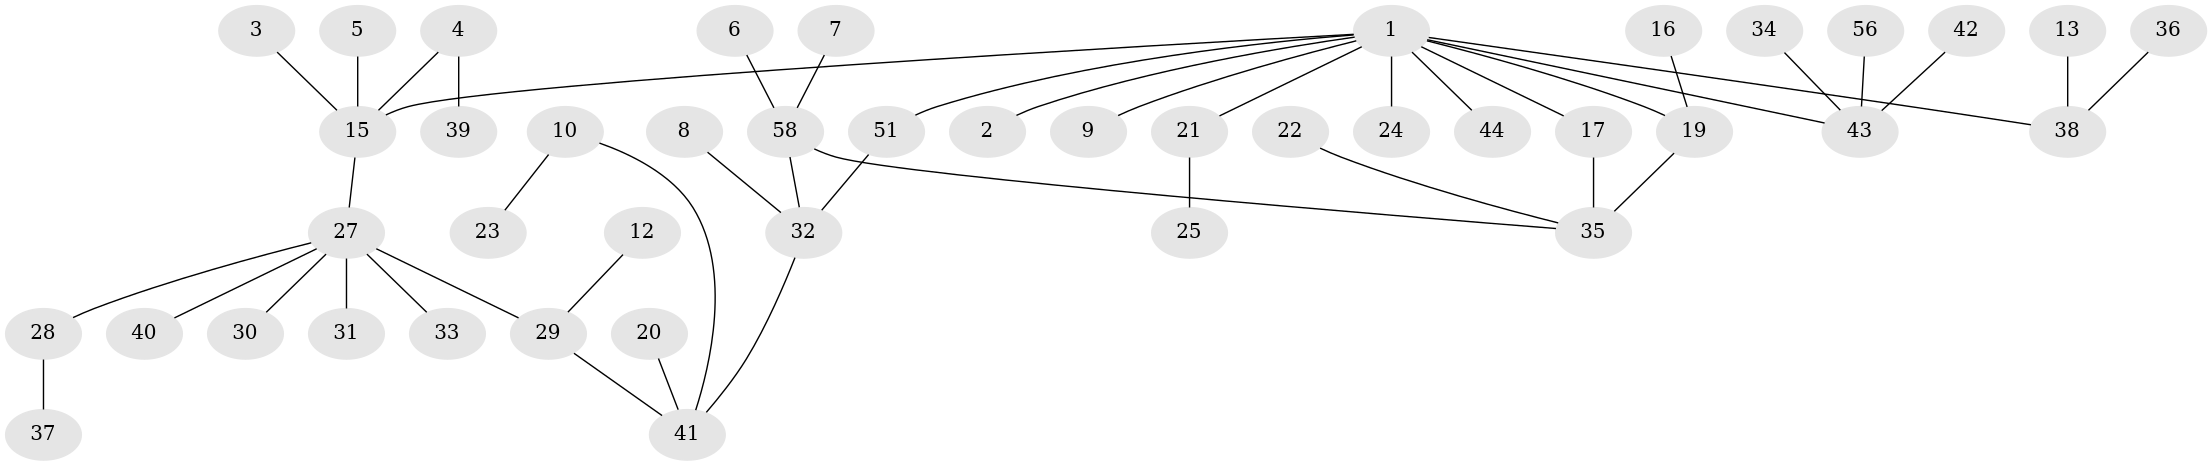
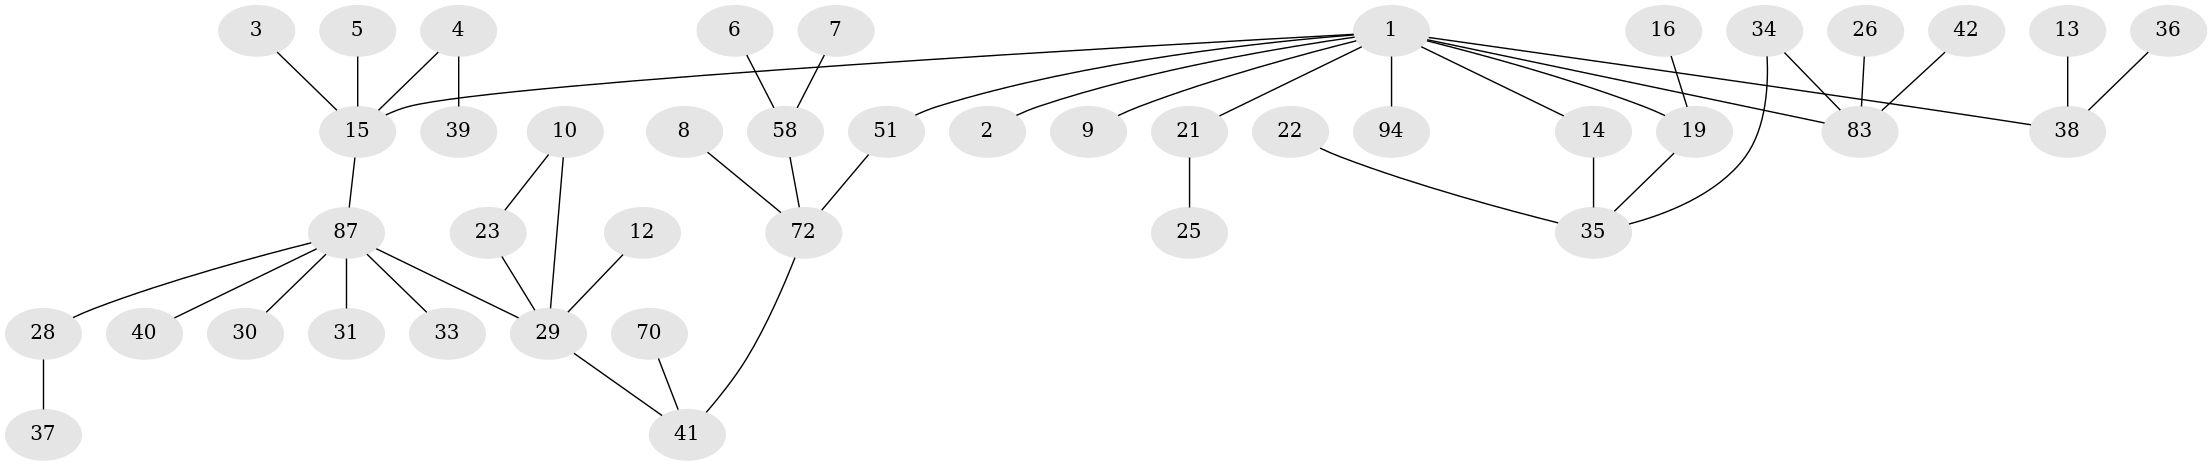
(1866, 31) -> (1866, 31)
(1392, 132) -> (1392, 132)
(1493, 132) -> none
(1594, 132) -> (1594, 132)
(1860, 132) -> (1860, 132)
(1165, 196) -> (1735, 169)
(346, 233) -> (346, 233)
(804, 233) -> (804, 233)
(710, 251) -> (557, 233)
none -> (518, 283)
(649, 334) -> (649, 334)
